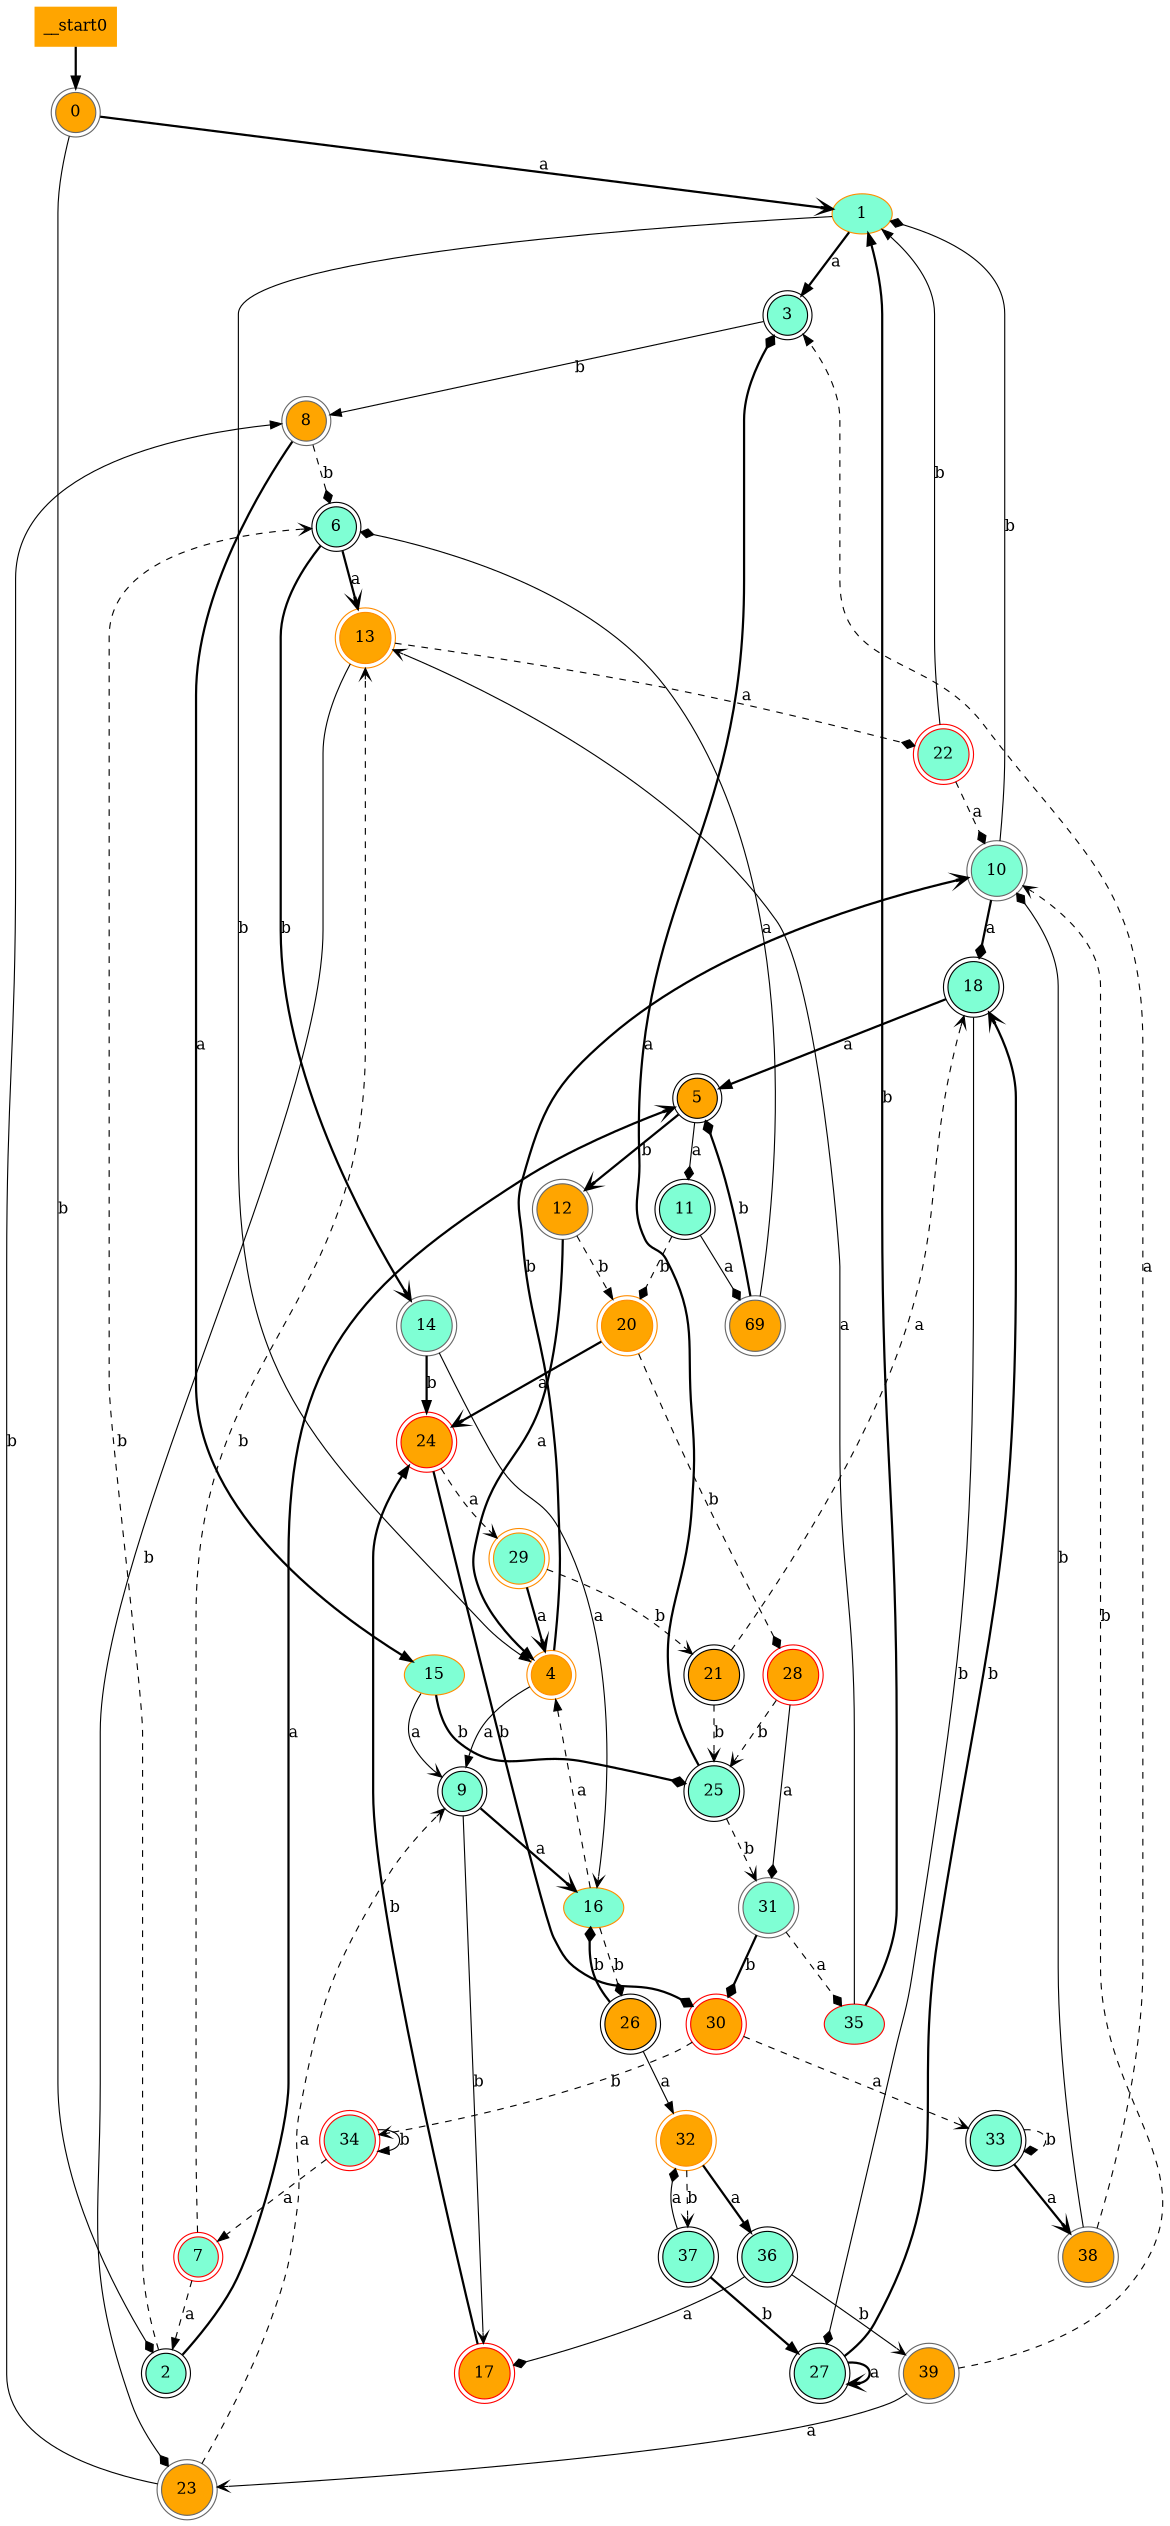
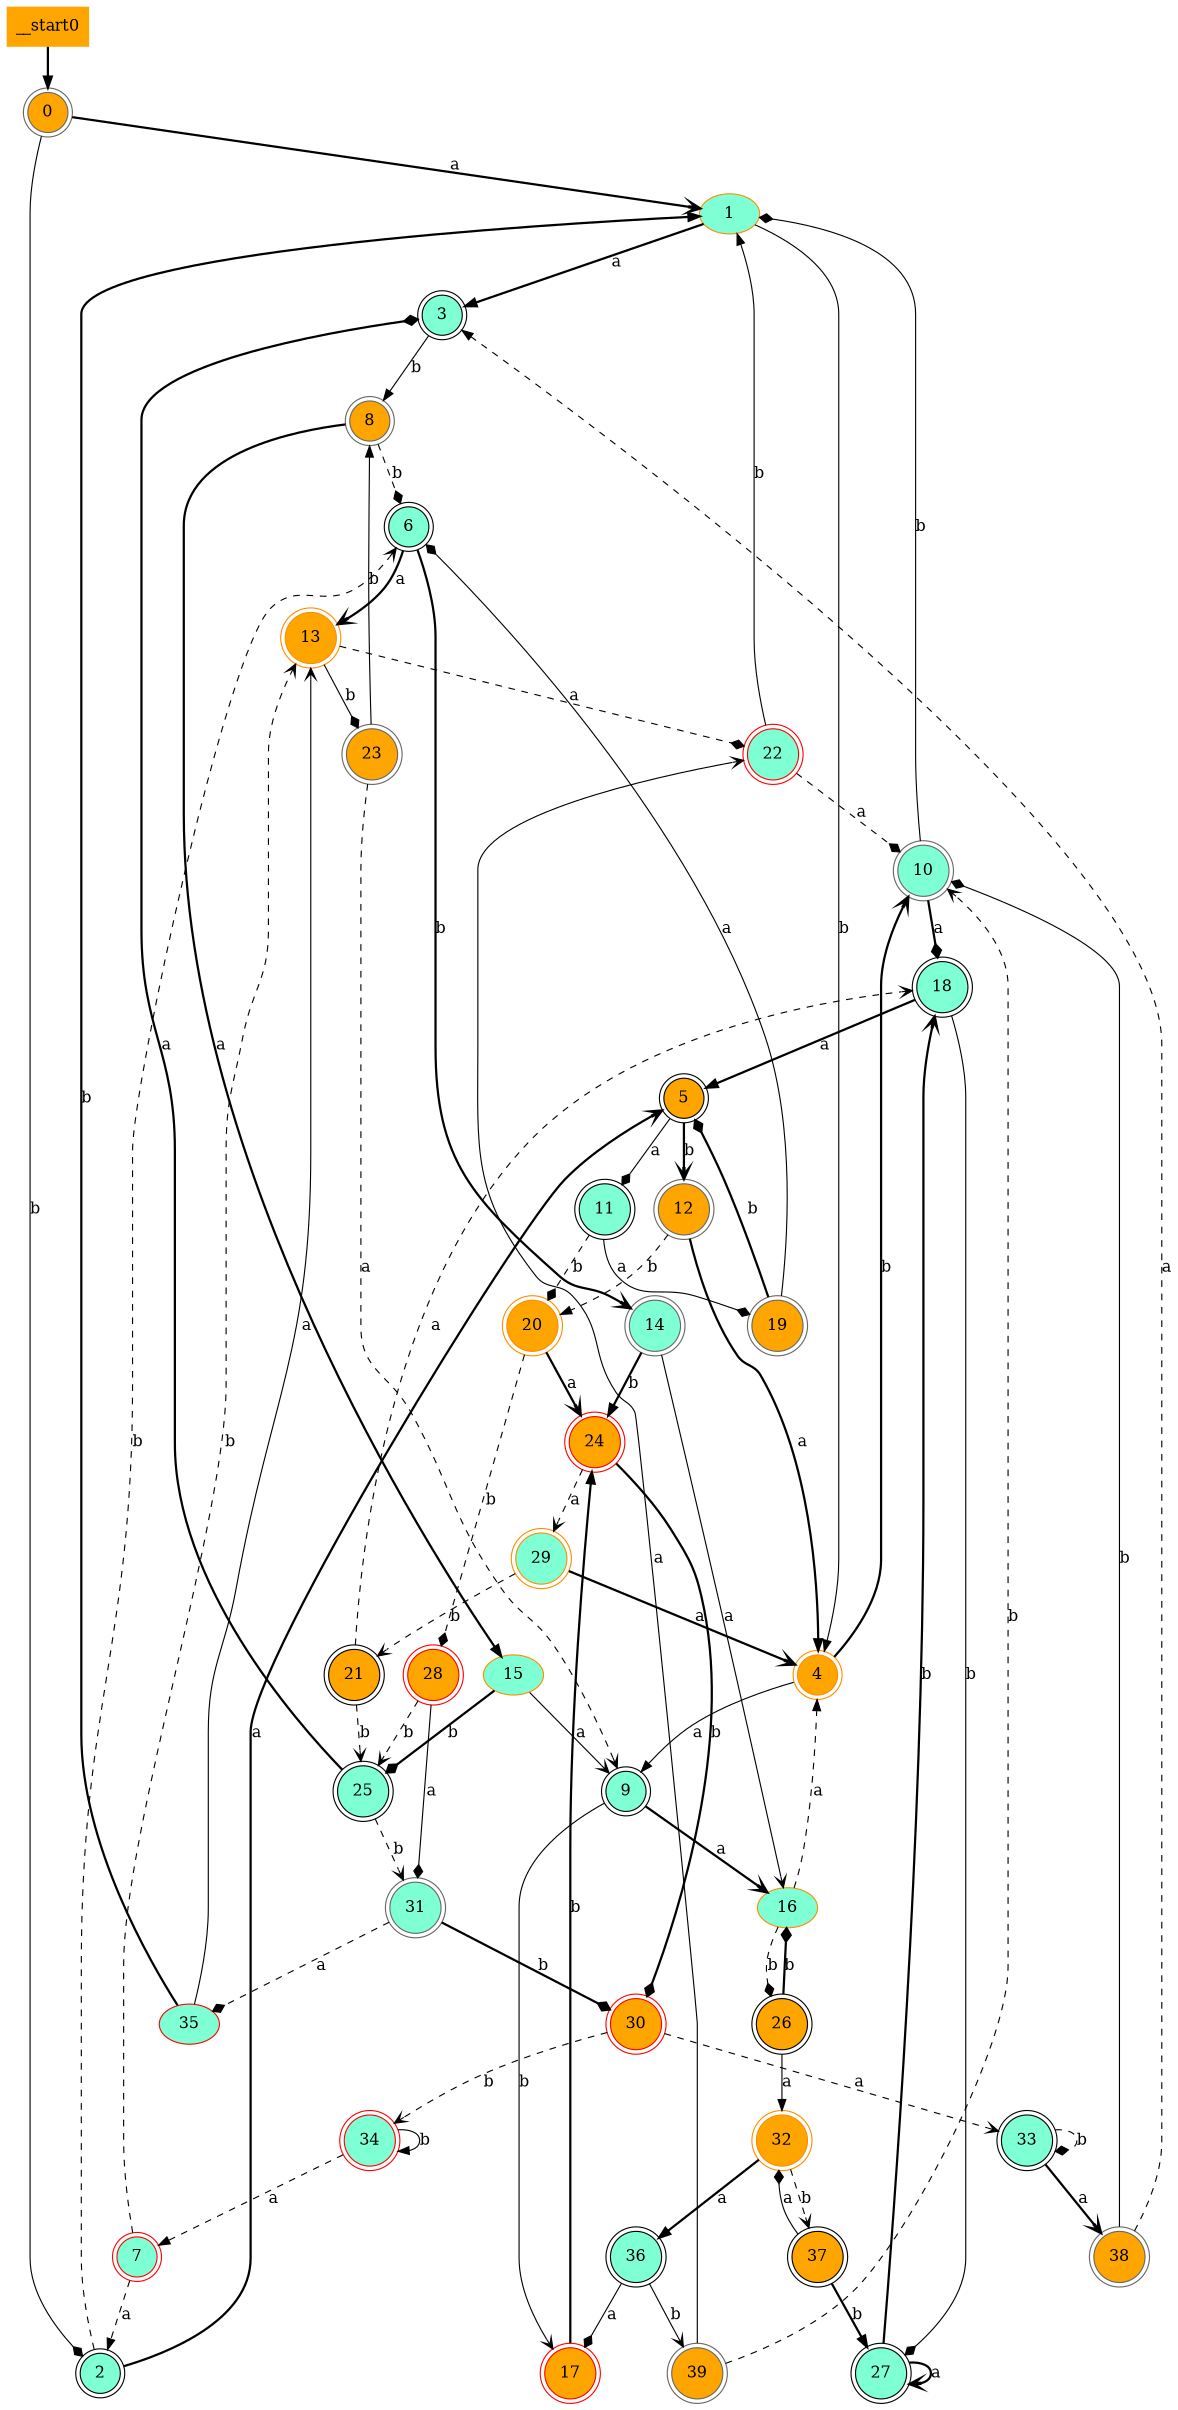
(755, 1326) -> (777, 1326)
(688, 2257) -> (818, 2257)
(571, 2459) -> (638, 1437)
